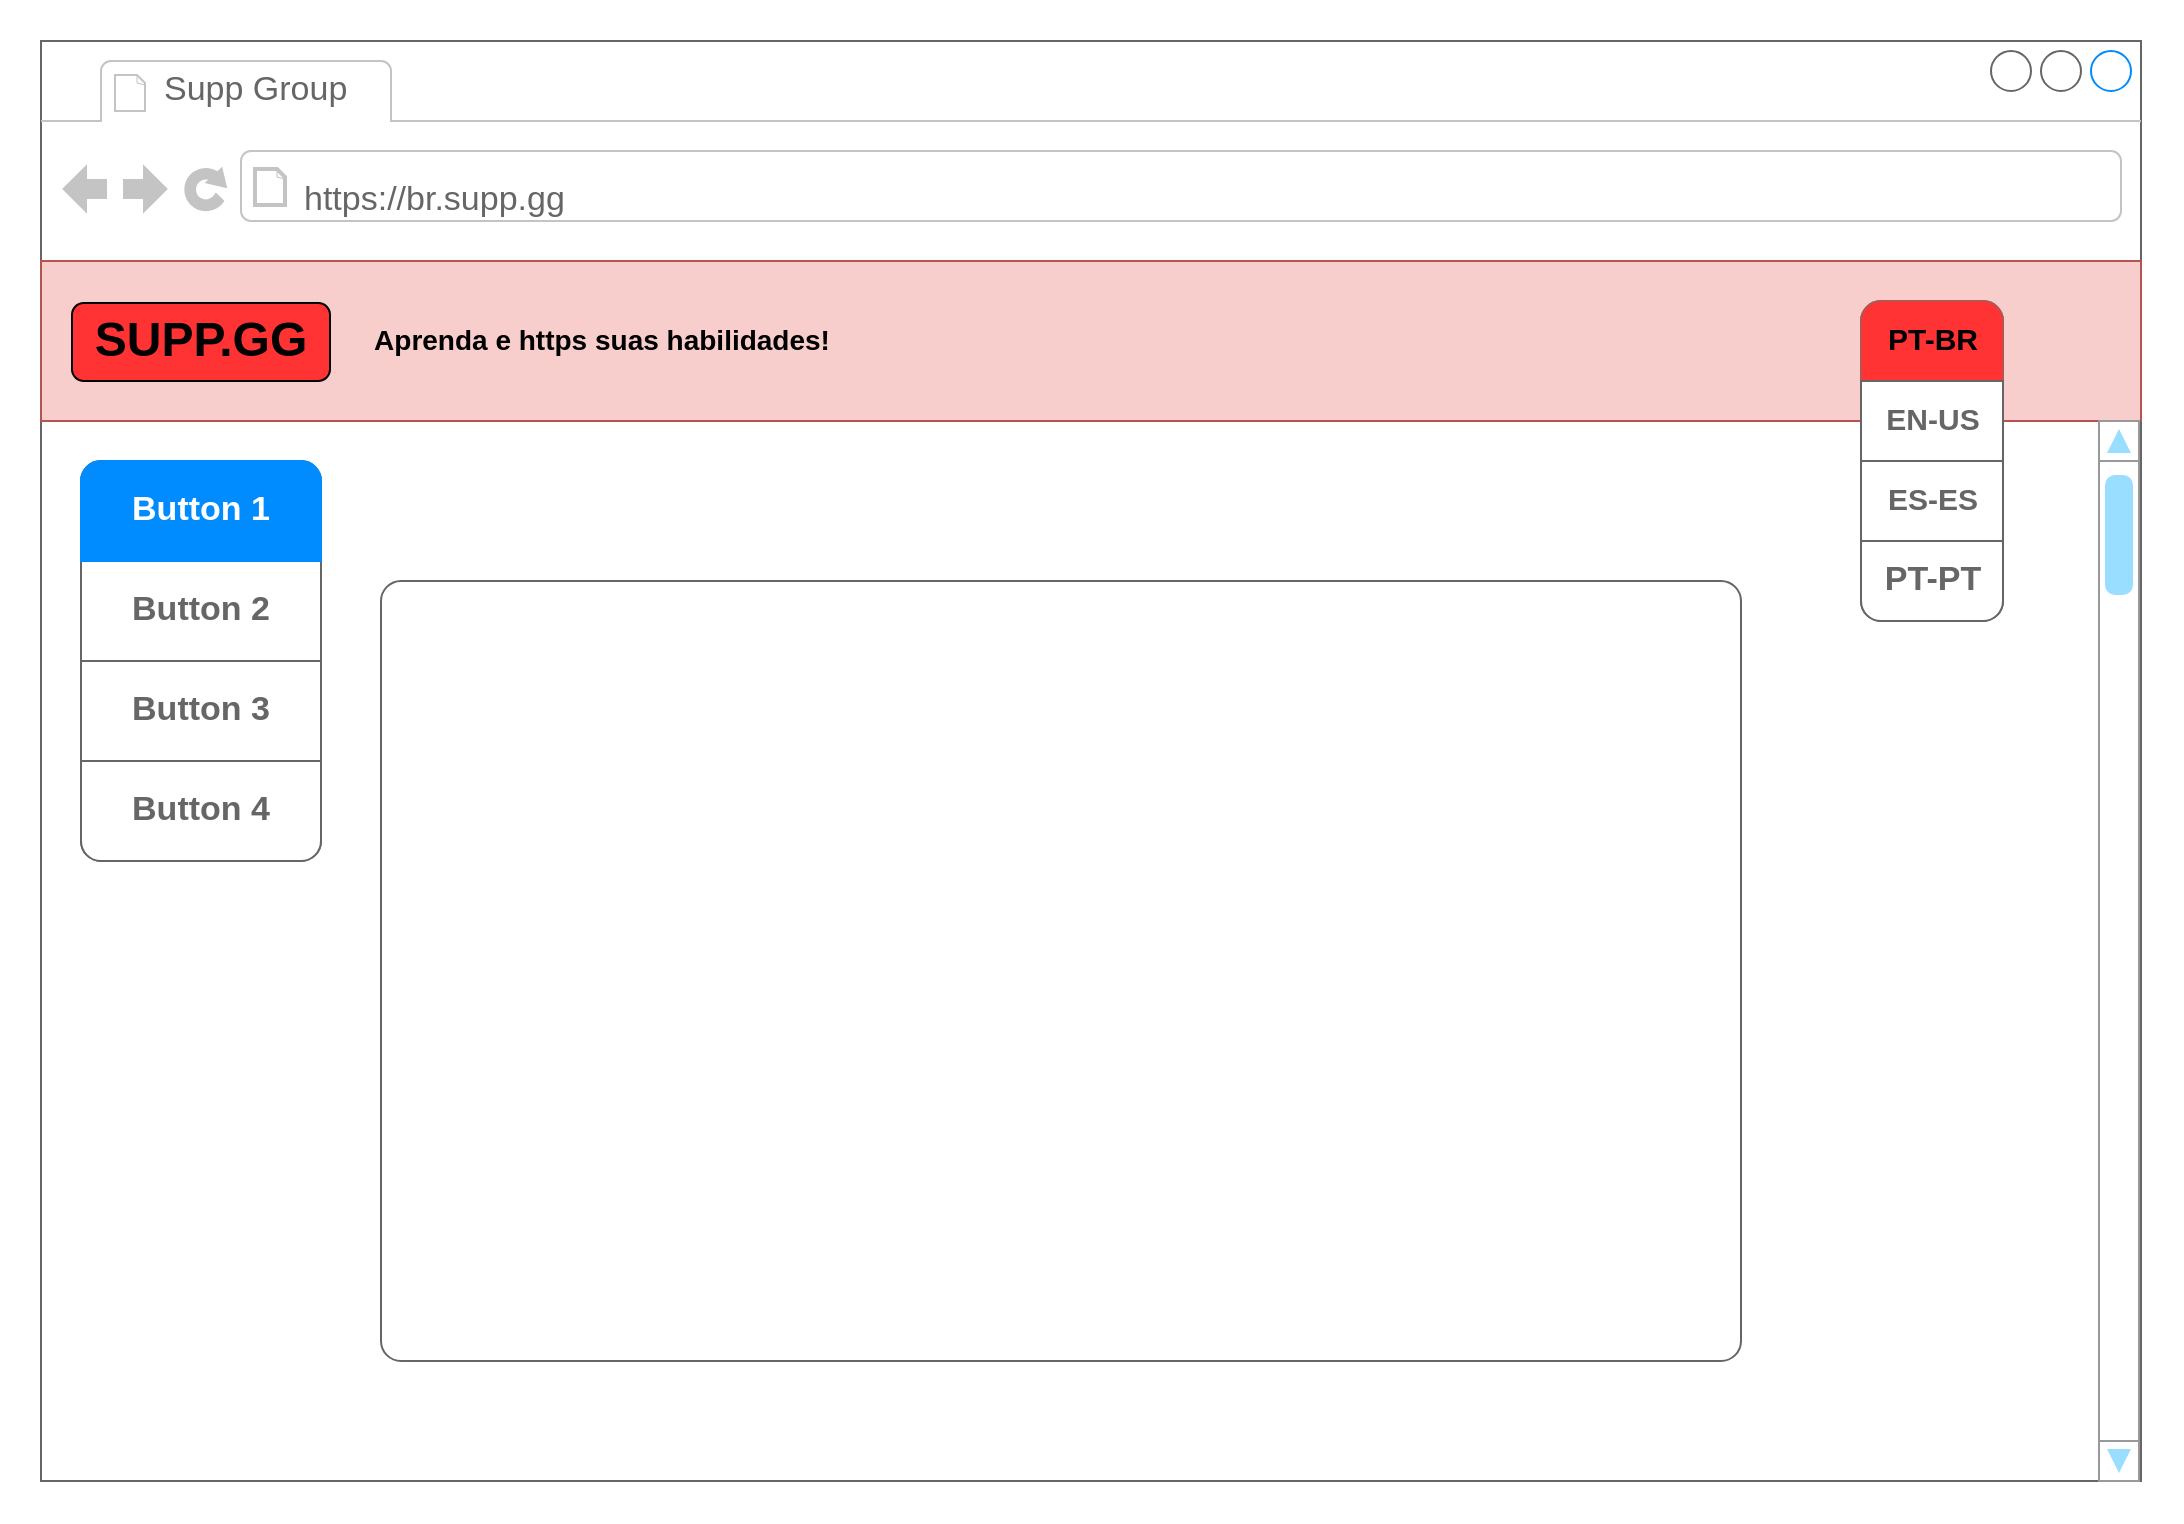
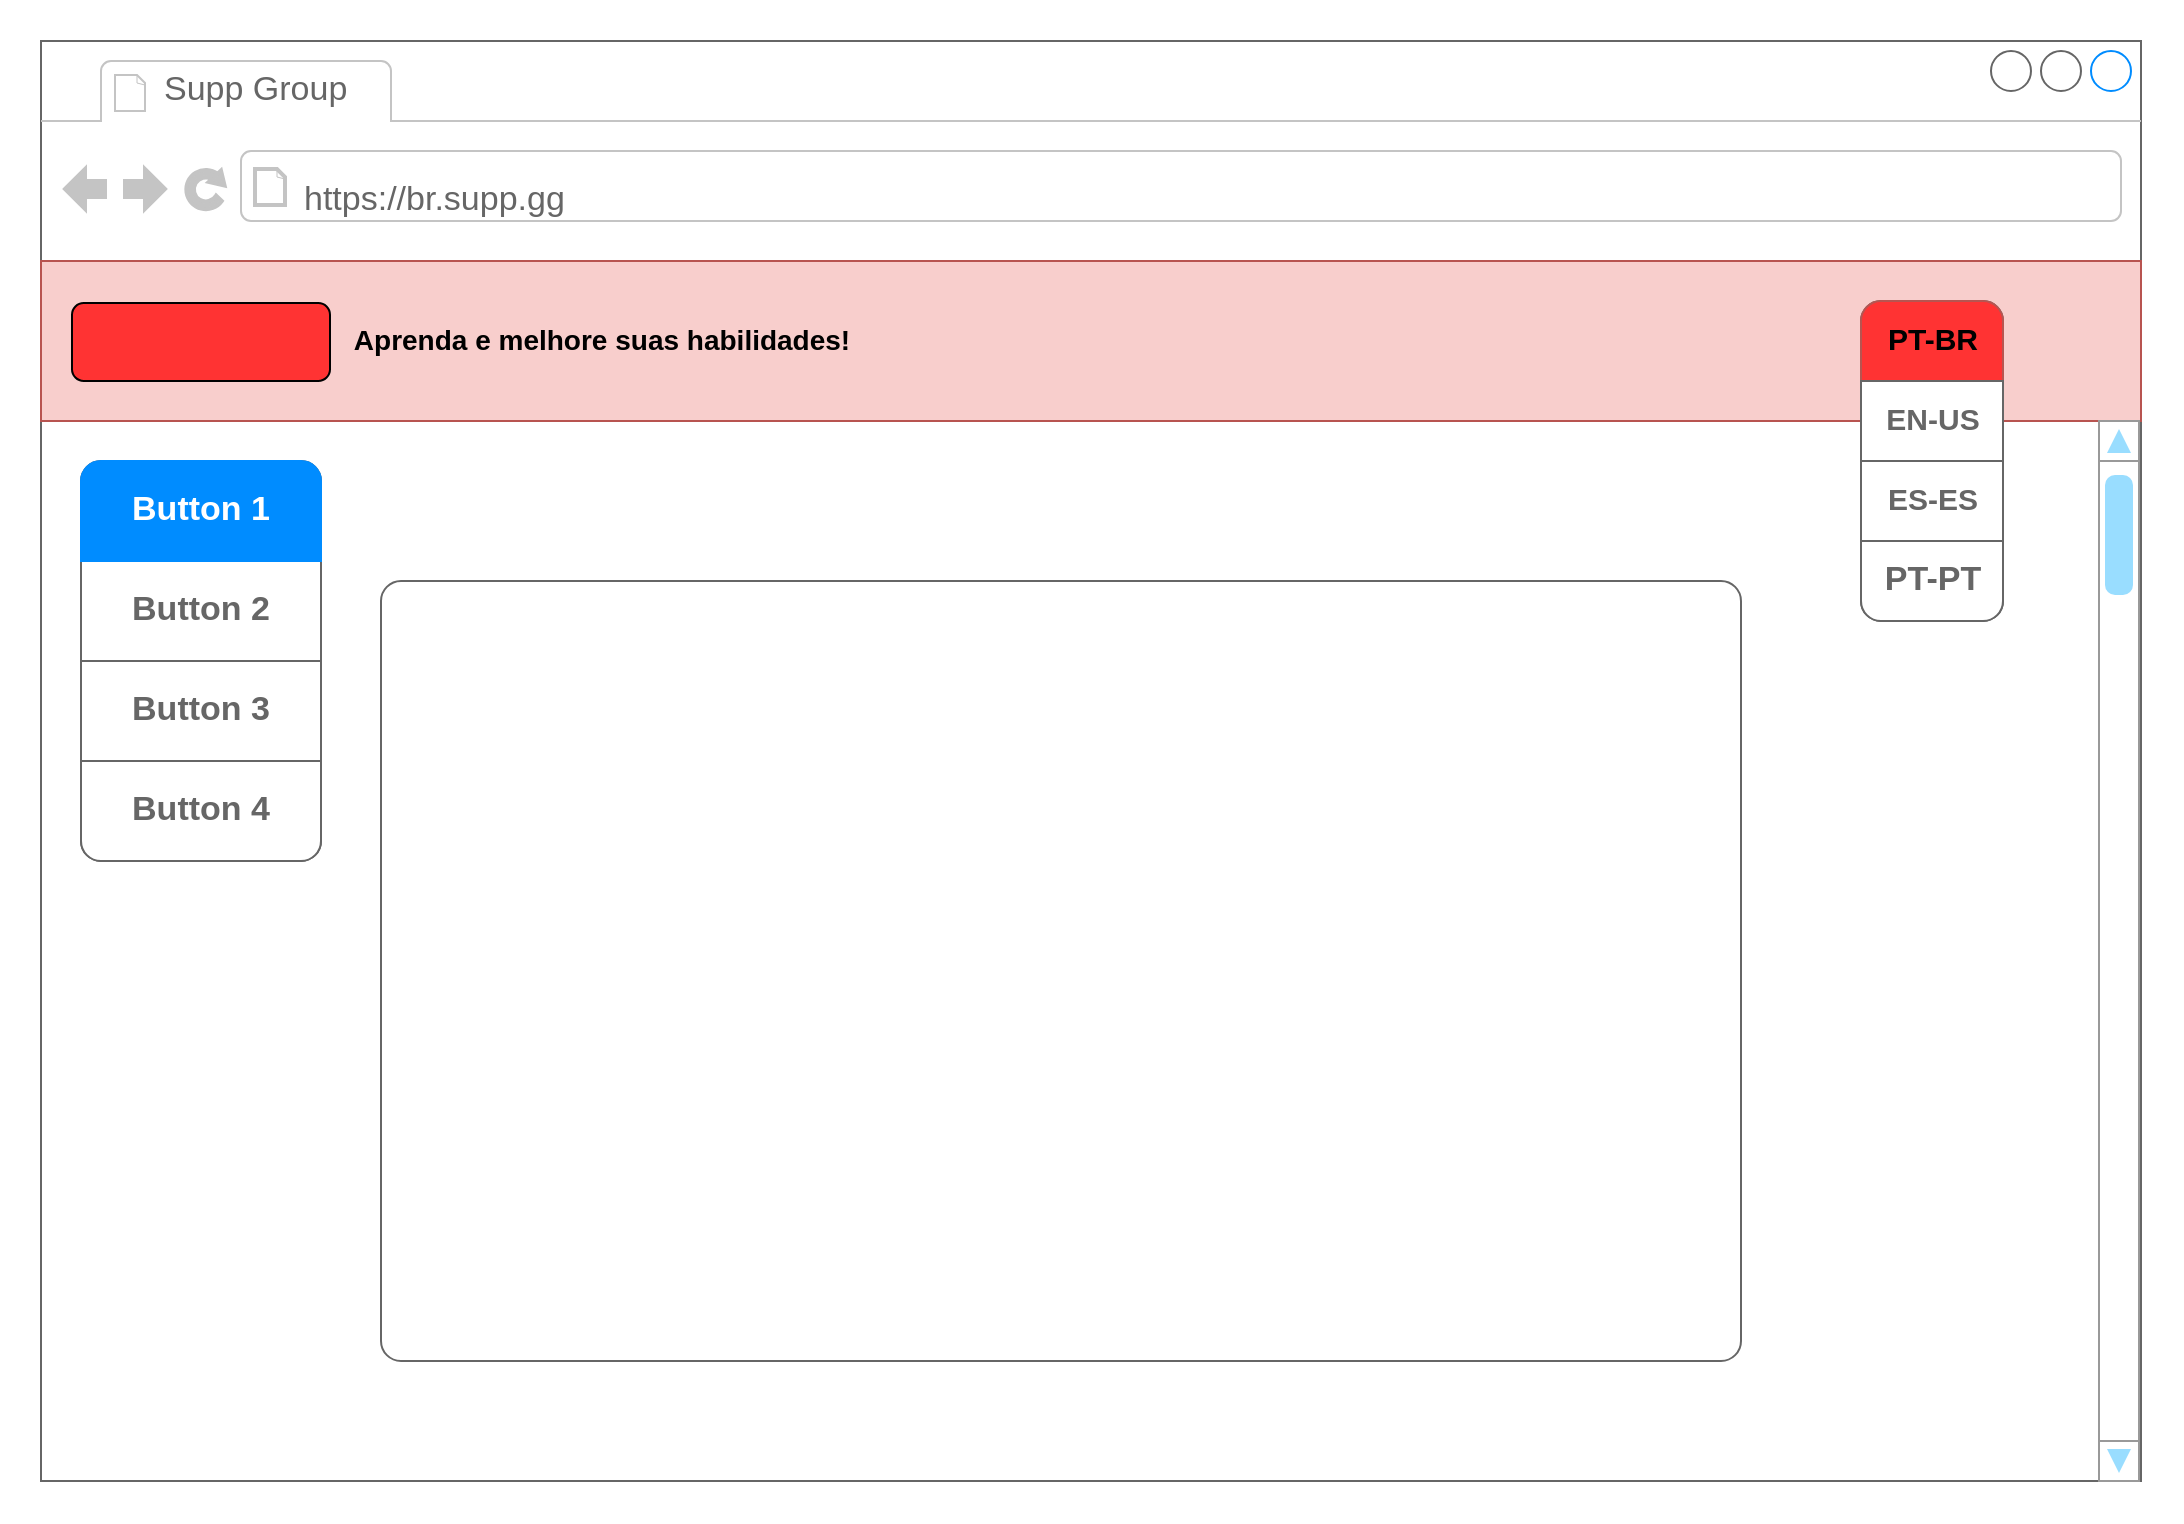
(201, 341) -> none
(603, 341) -> (603, 341)
